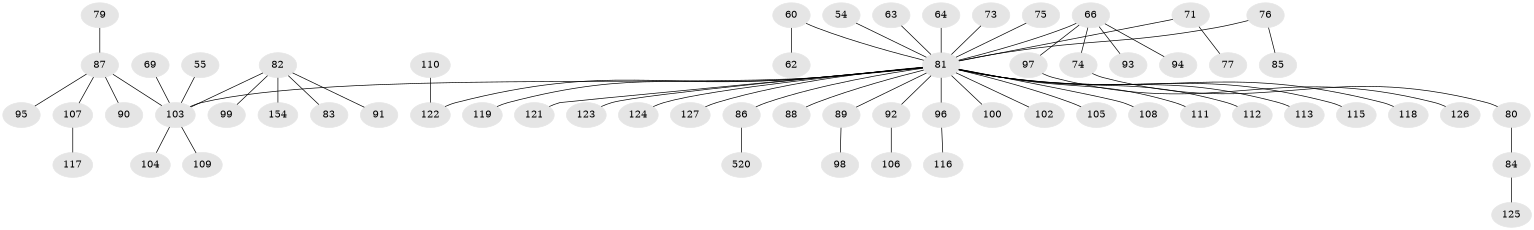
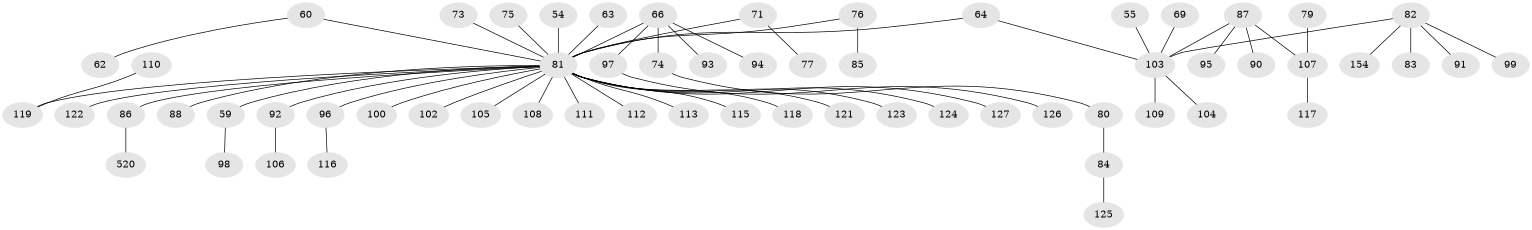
(100, 40) -> (1308, 40)
(537, 82) -> (1068, 40)
(430, 90) -> (87, 90)
(841, 115) -> (226, 115)
